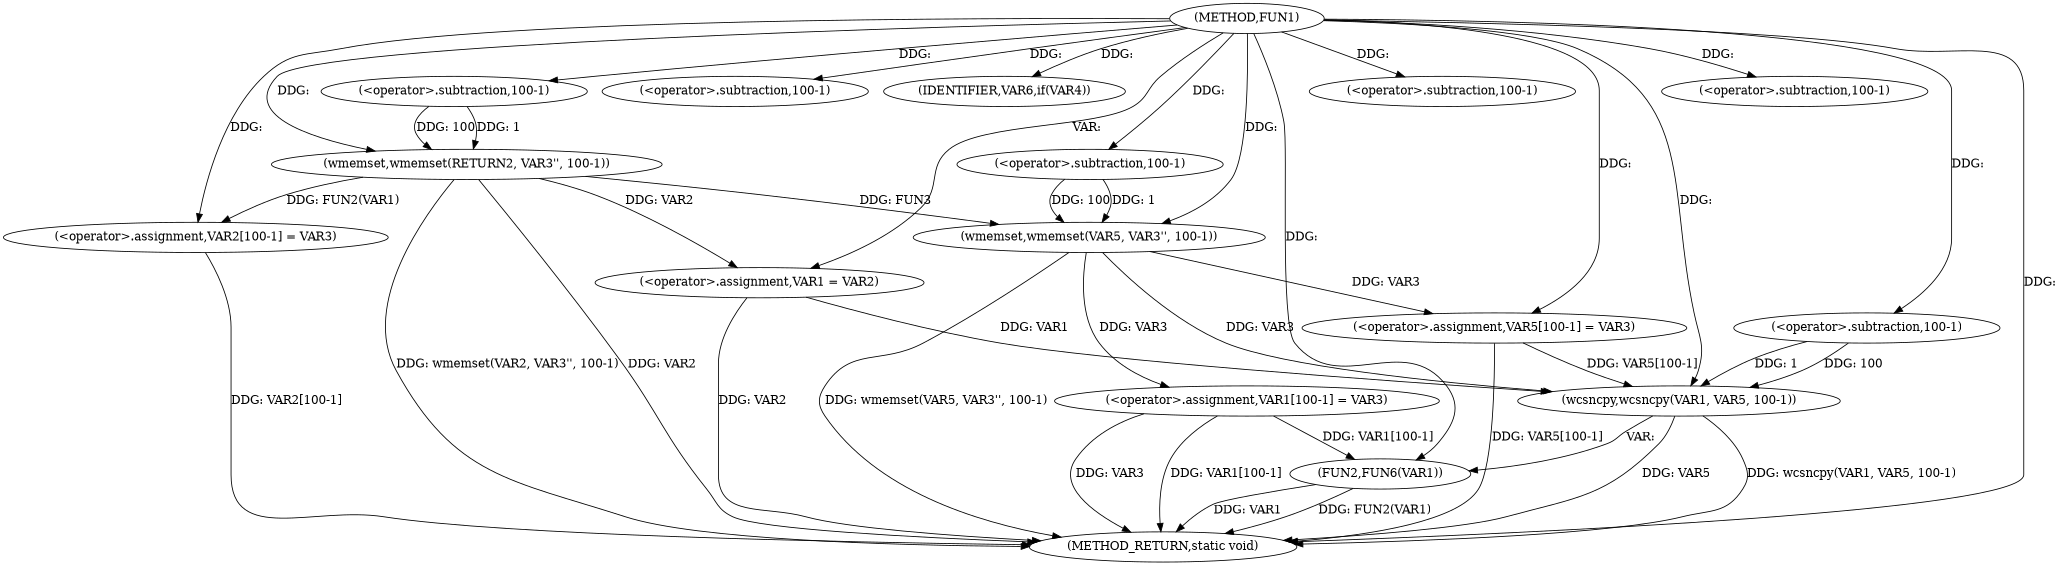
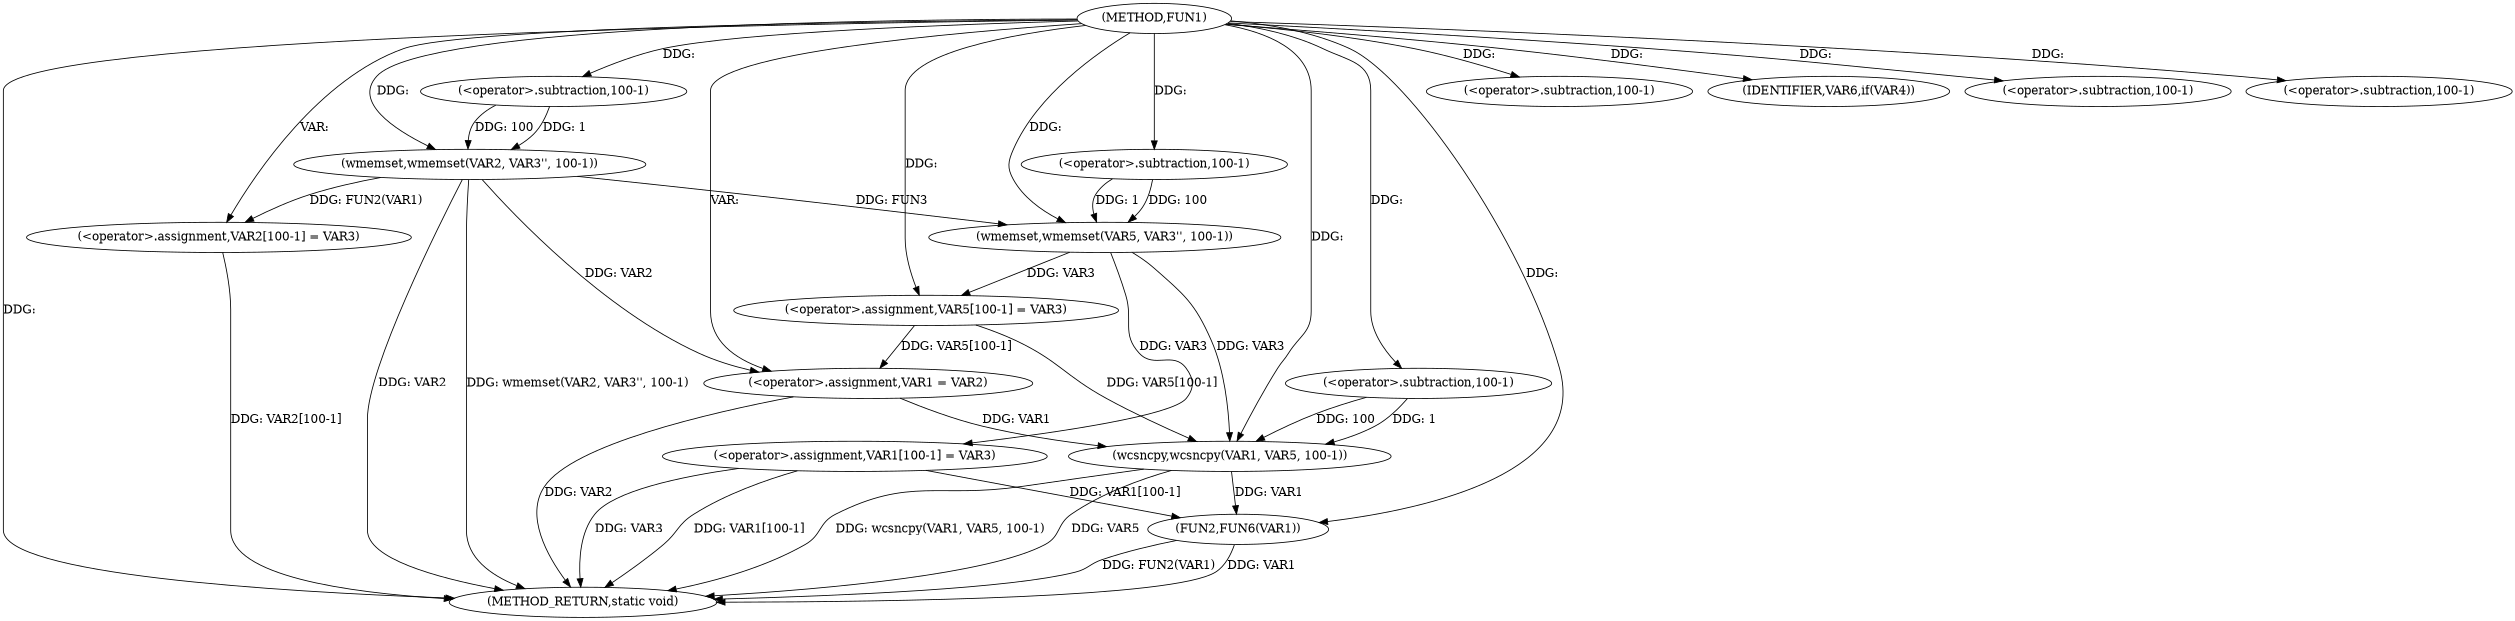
(248, 128) -> (317, 128)
(467, 164) -> (470, 164)
(822, 392) -> none
(1642, 437) -> (1269, 493)
(1462, 504) -> (900, 344)
